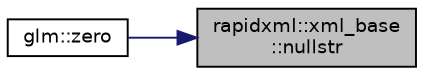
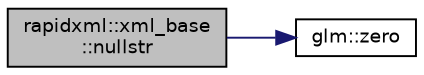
(153, 38) -> (251, 38)
